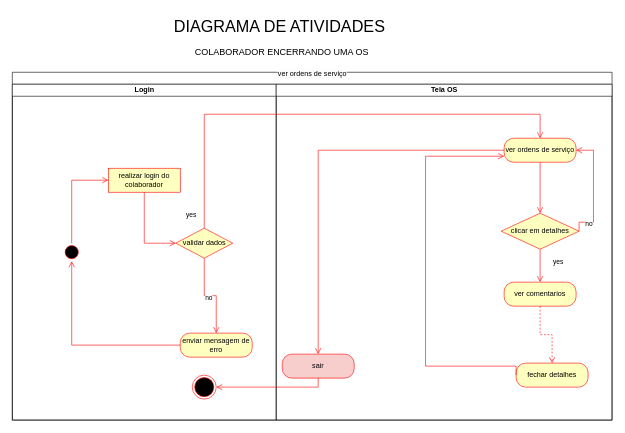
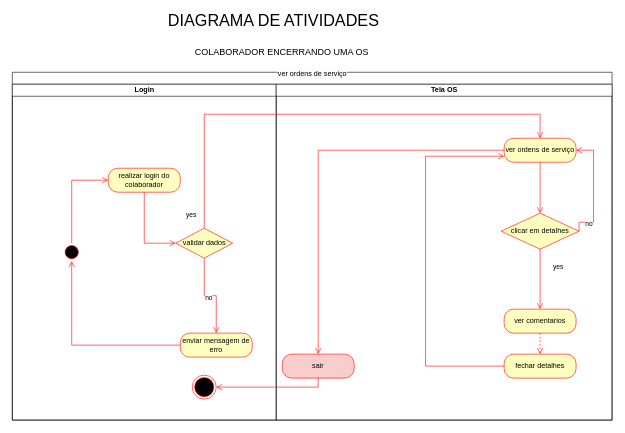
(282, 27) -> (276, 21)
(144, 180) -> (144, 180)
(540, 294) -> (540, 321)
(552, 375) -> (540, 366)
